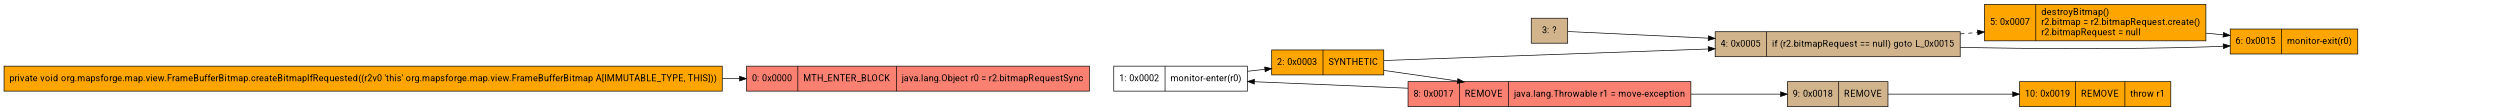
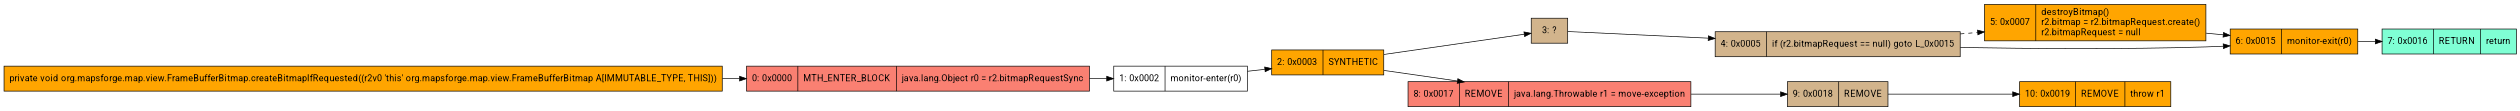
none -> (2449, 42)
(1546, 55) -> (1454, 44)
(1331, 85) -> (1098, 79)
